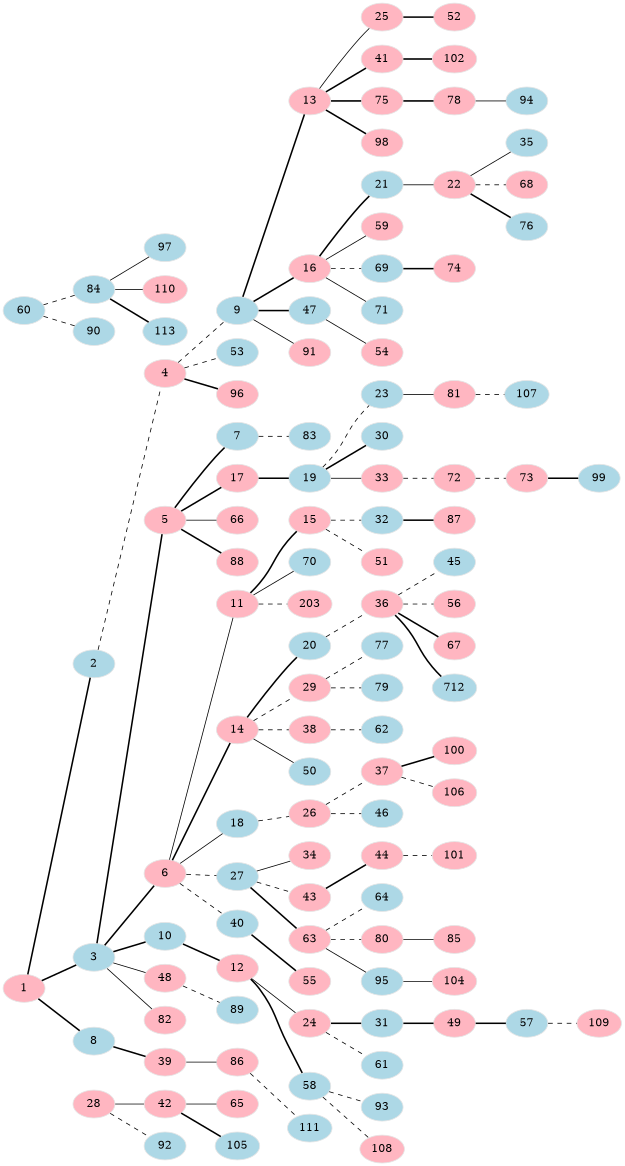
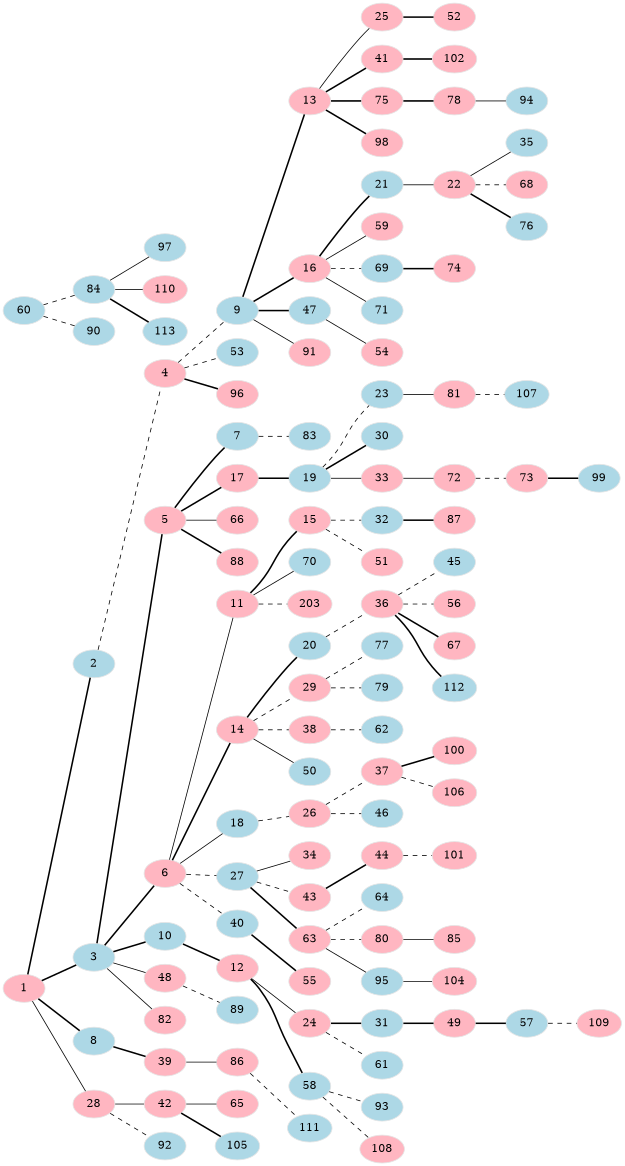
(418, 478) -> (418, 478)
(454, 688) -> (454, 688)
none -> (59, 1046)
